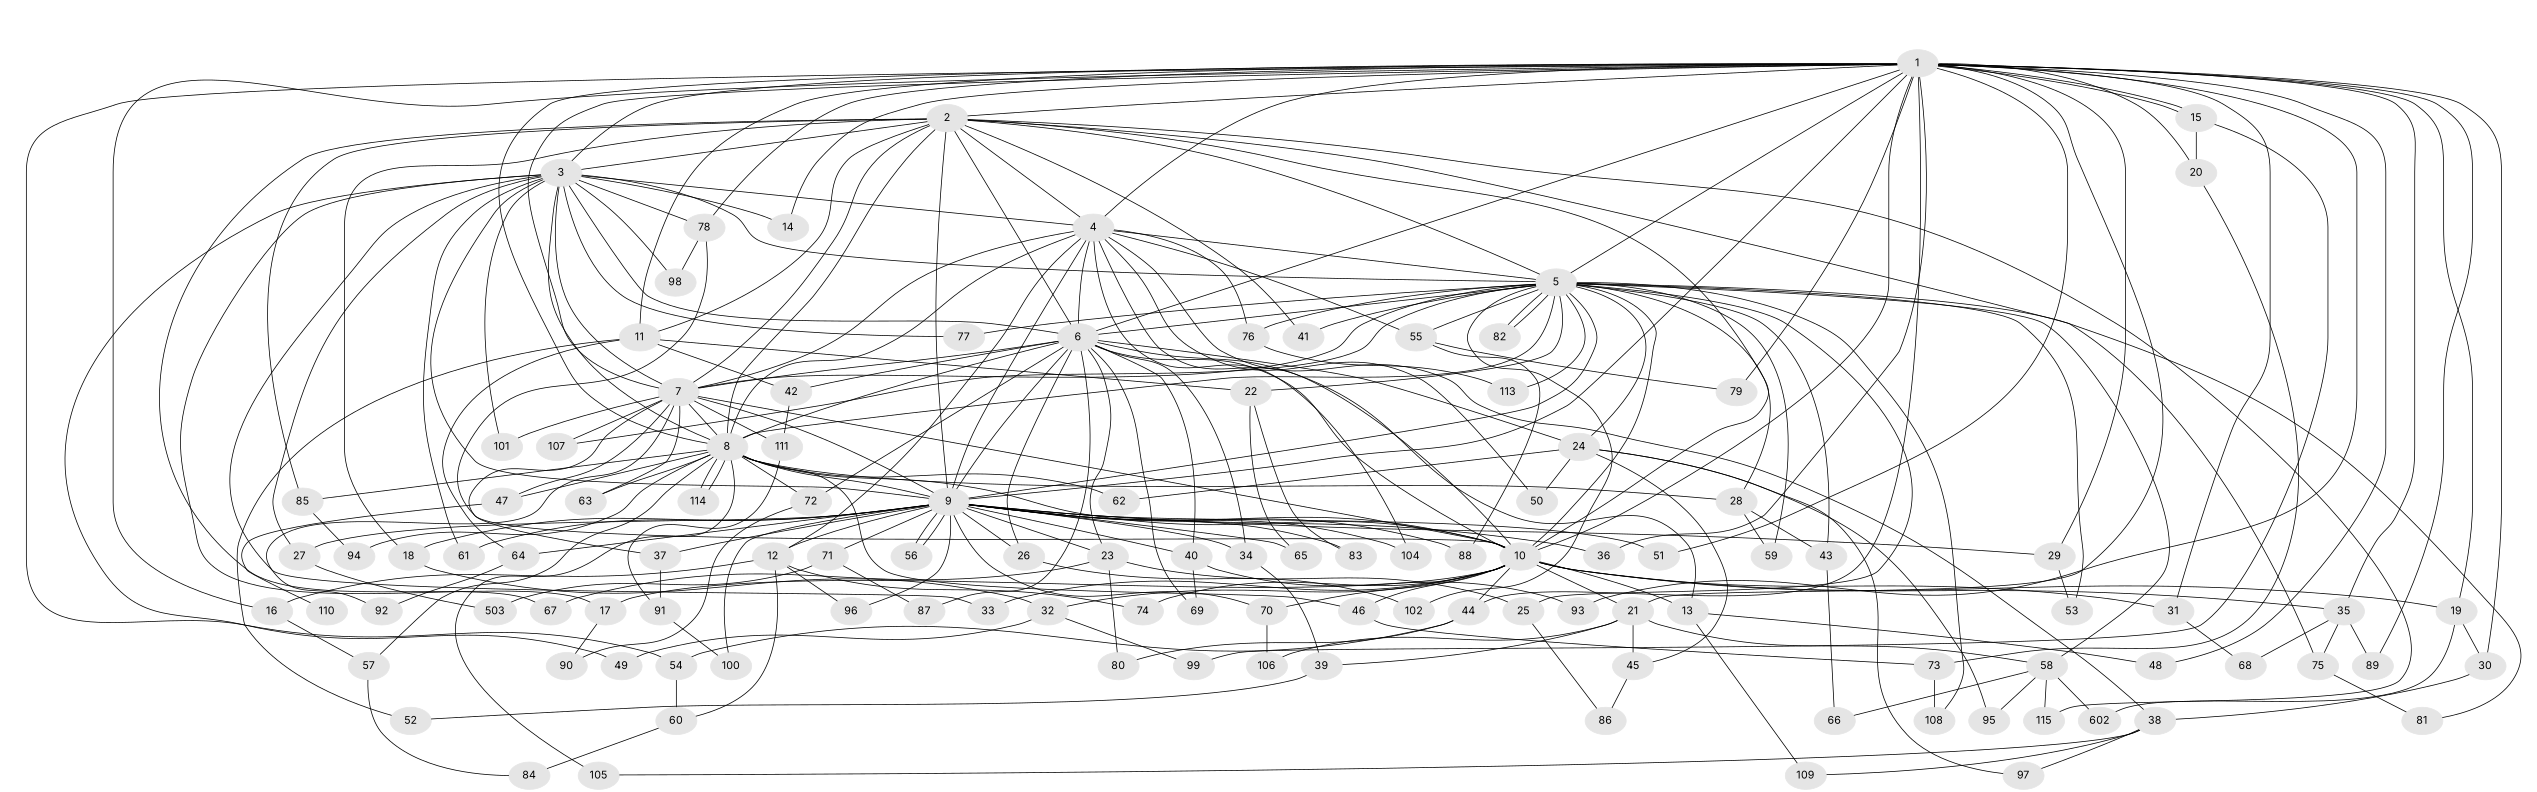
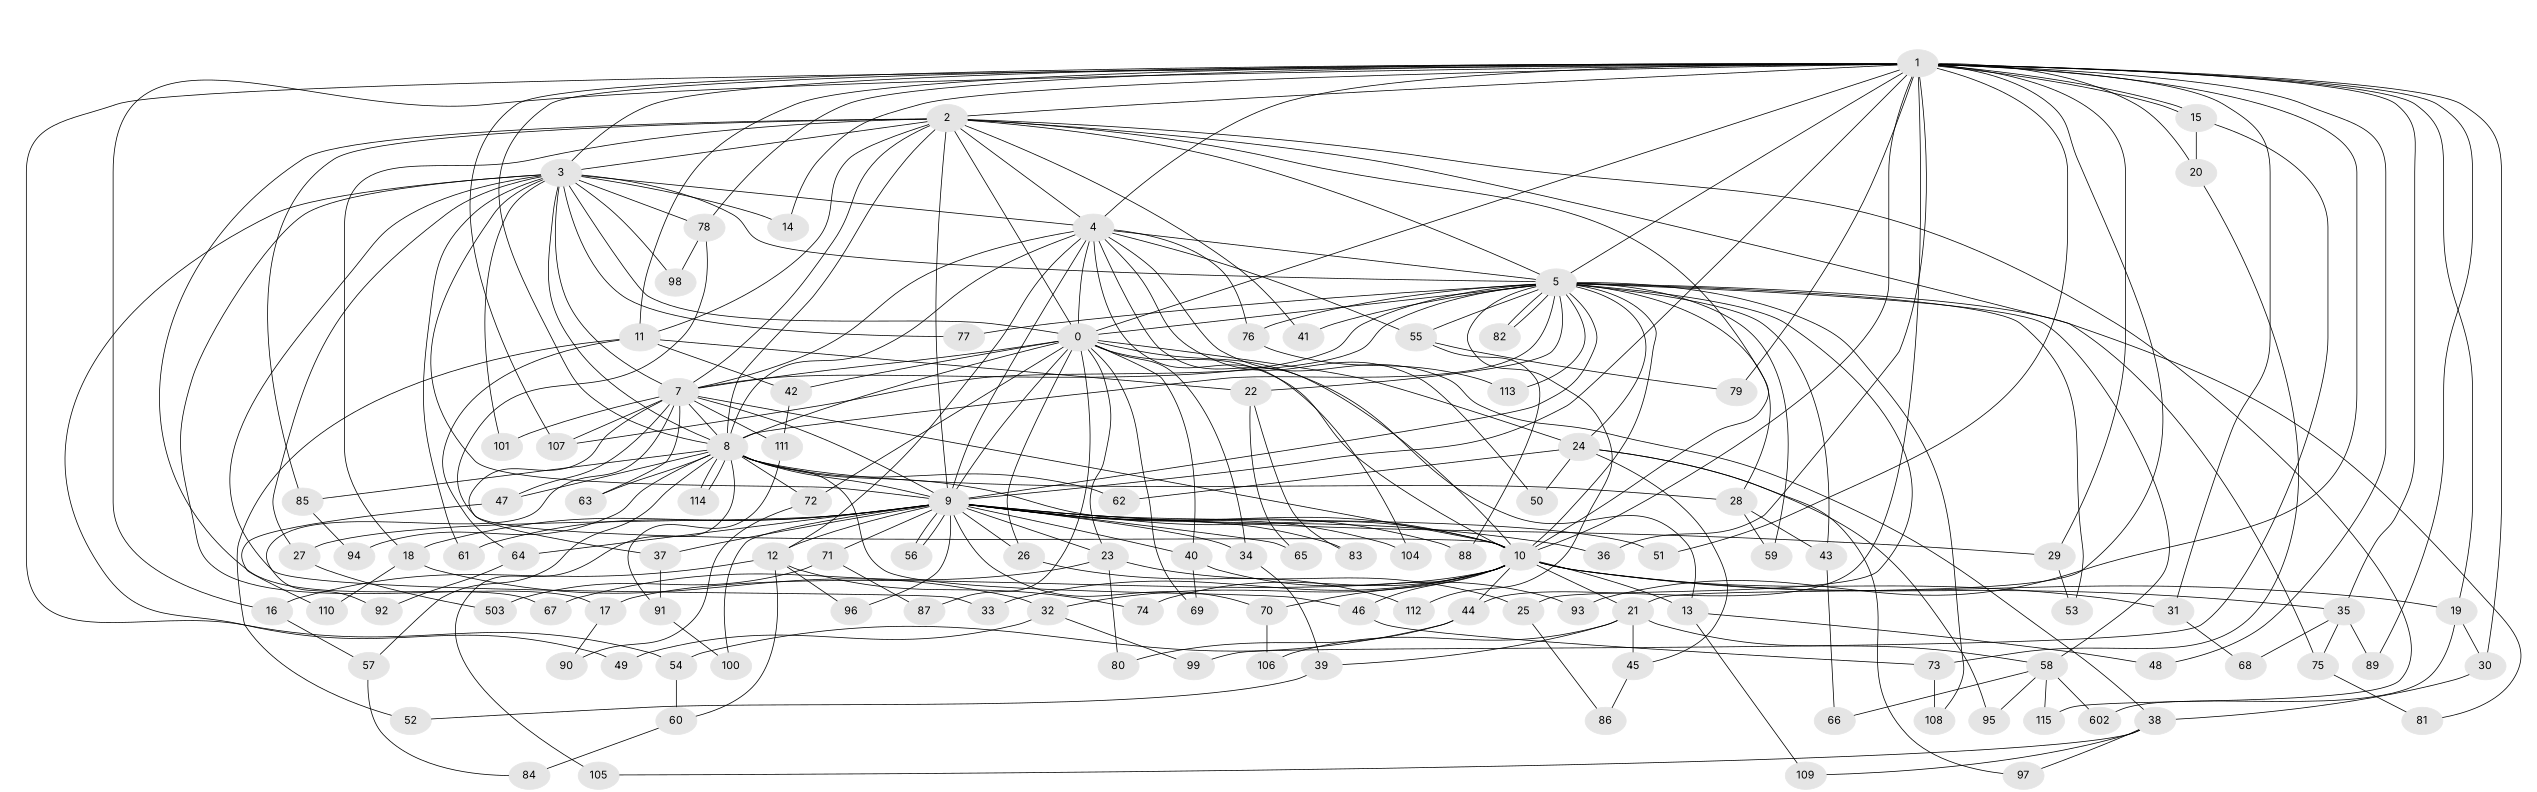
(639, 100) -> (591, 90)
(1078, 337) -> (1078, 337)
none -> (380, 576)
(1414, 611) -> (1414, 611)
